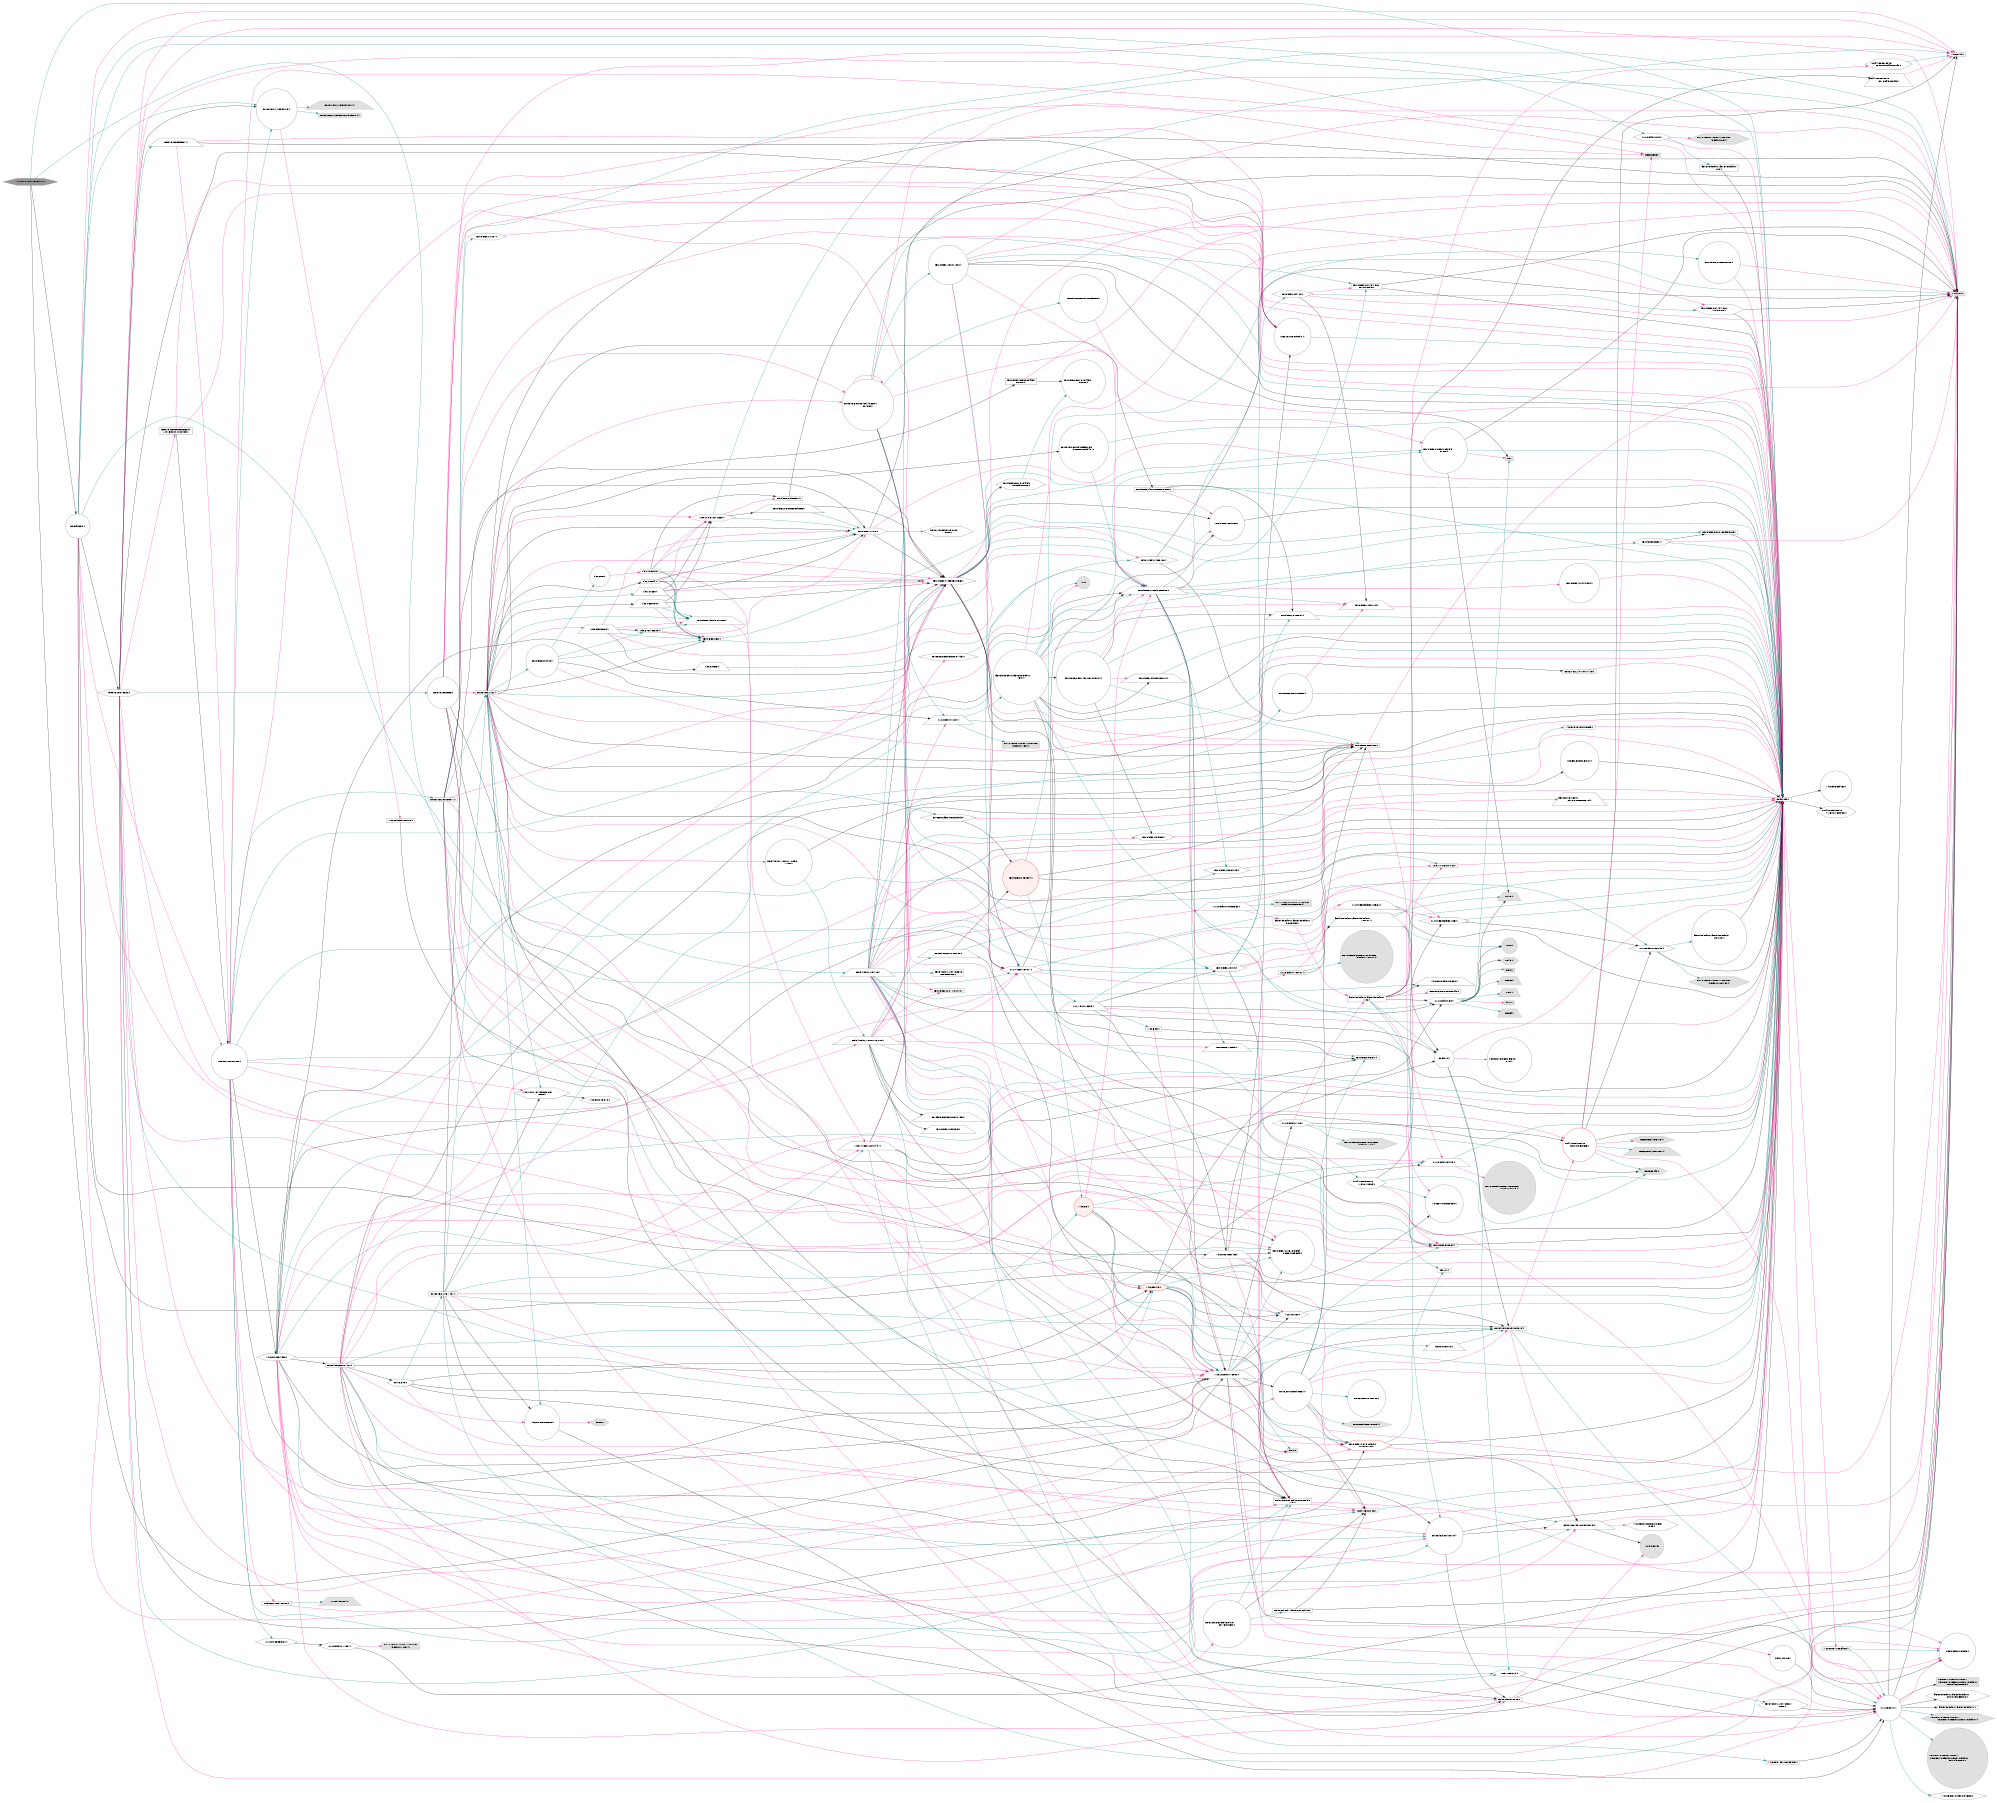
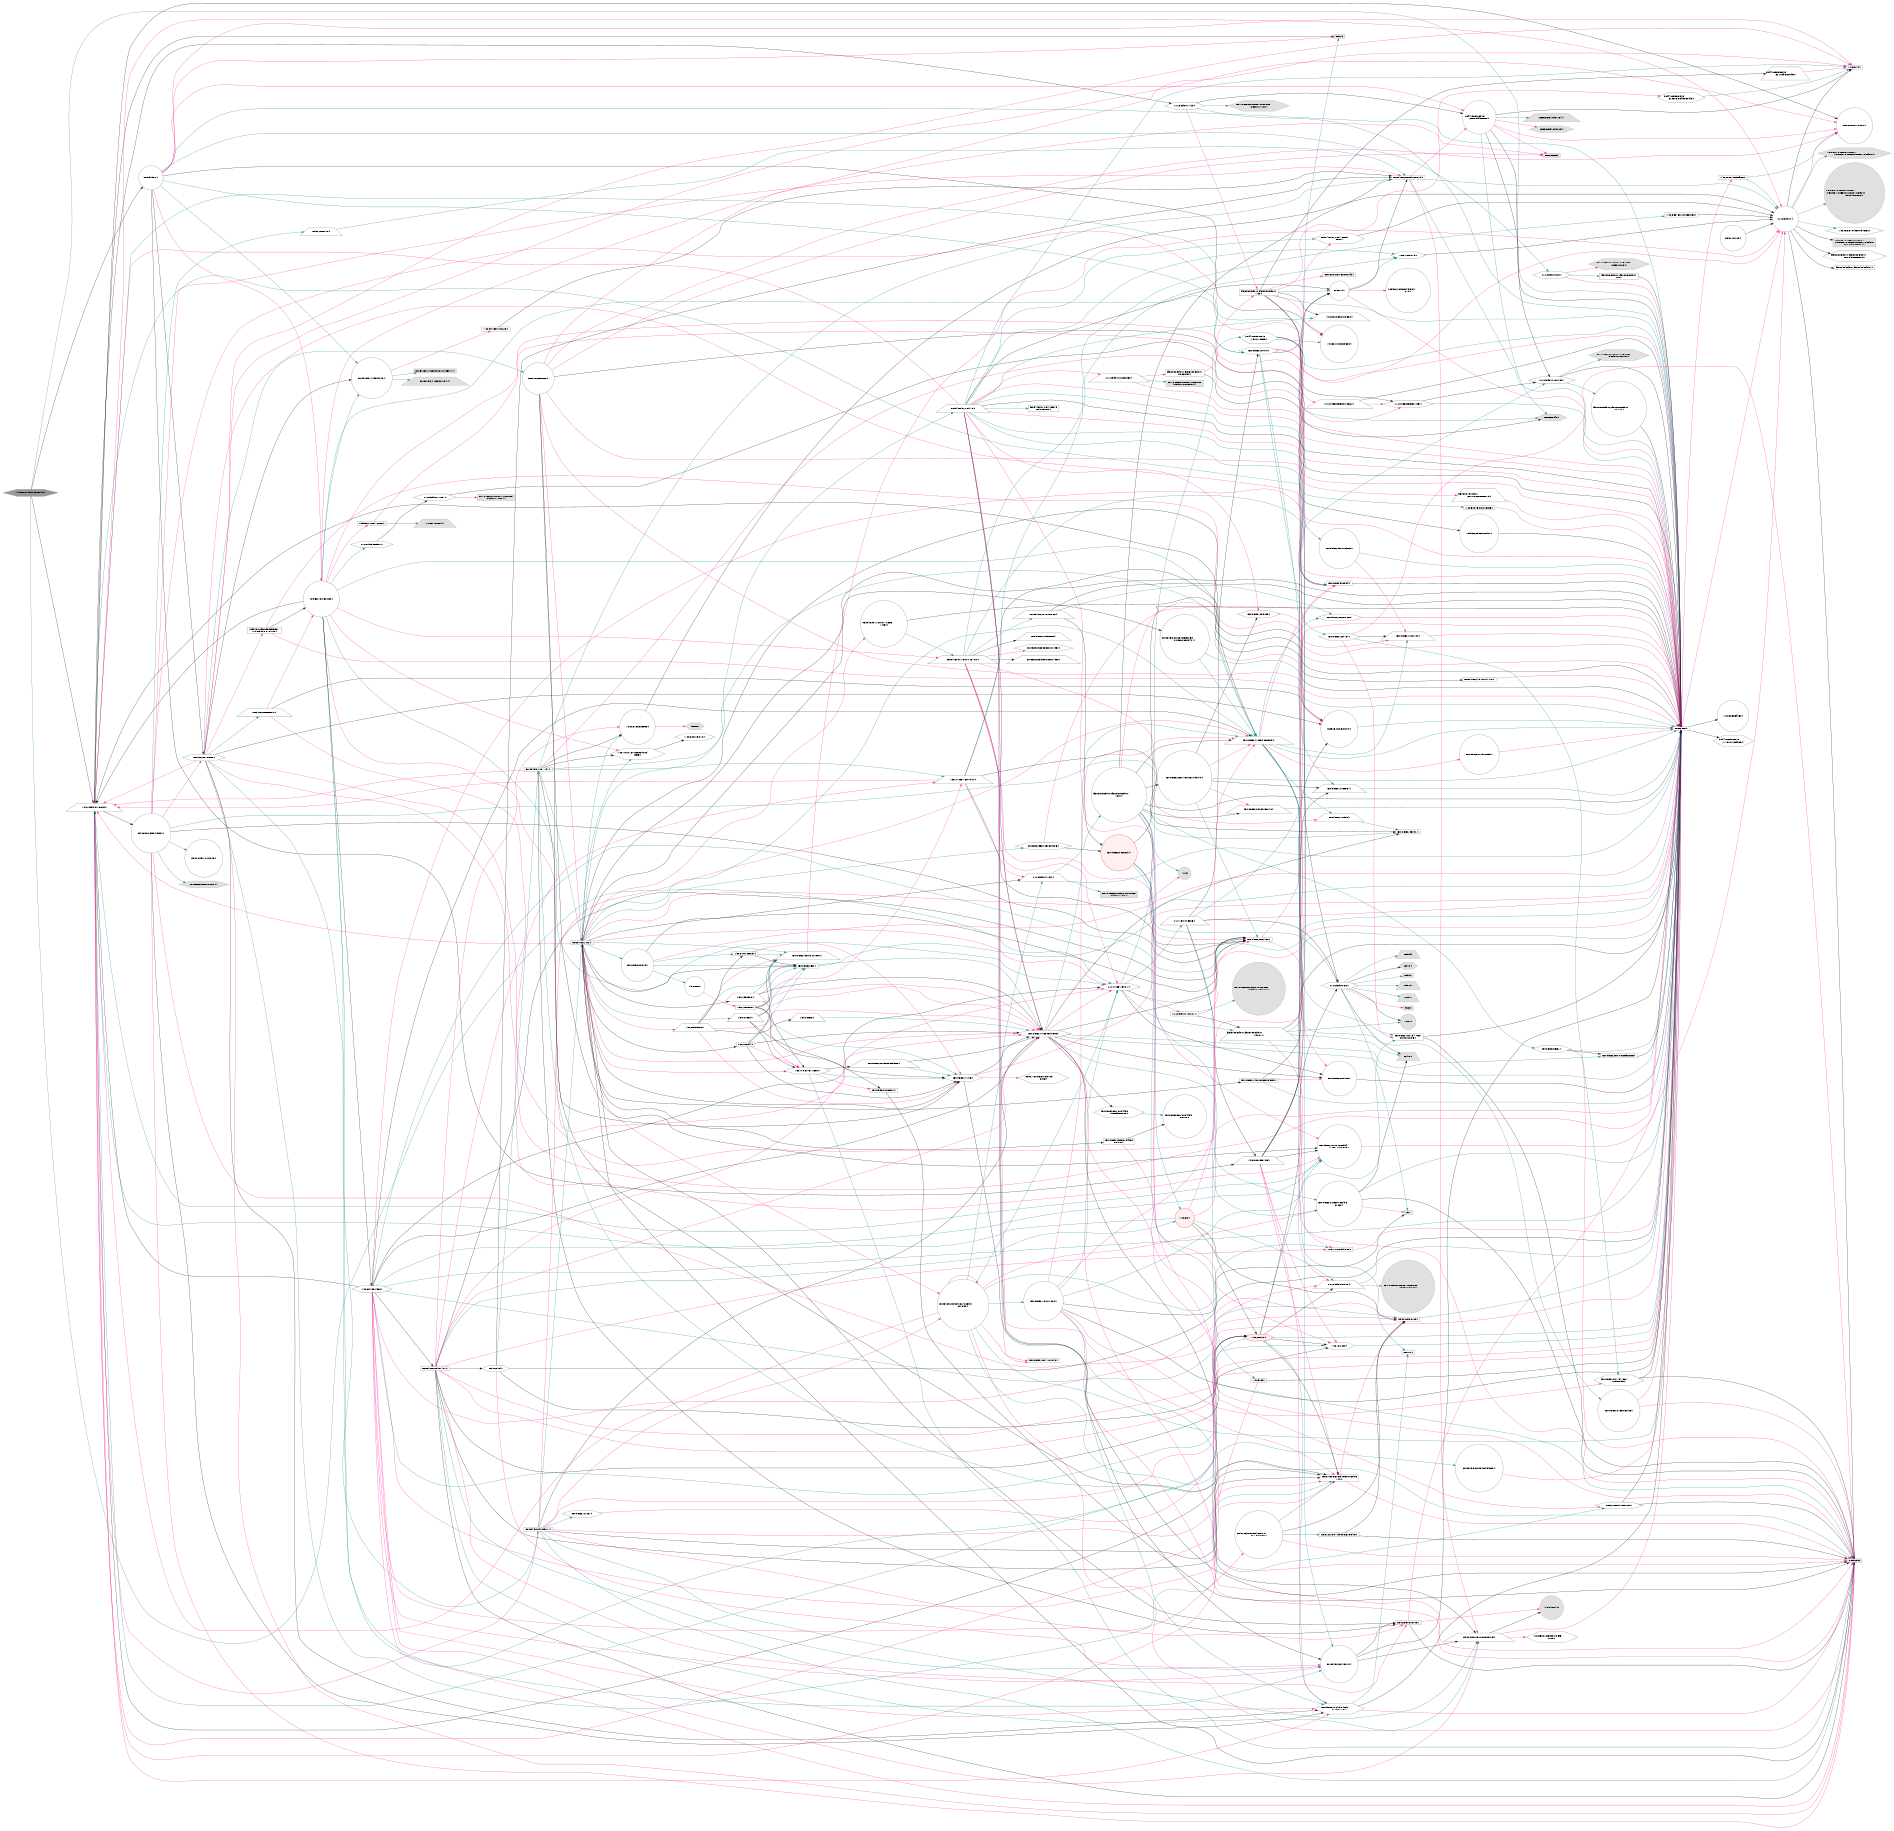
(1009, 604) -> (1246, 1572)
(1580, 1145) -> (1479, 117)
(1367, 1445) -> (1339, 1709)
(1260, 1516) -> (1303, 304)
(317, 1590) -> (181, 790)
